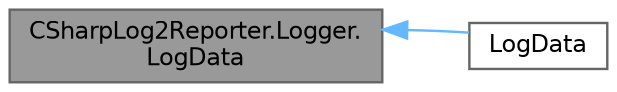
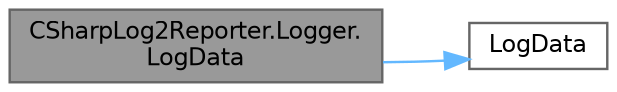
(438, 31) -> (414, 62)
